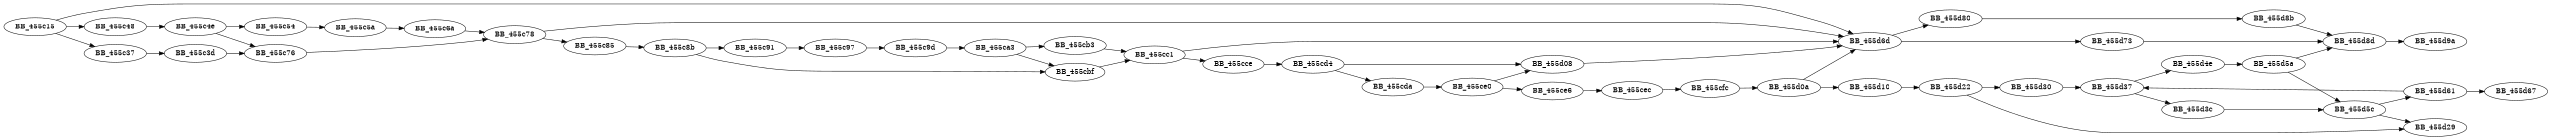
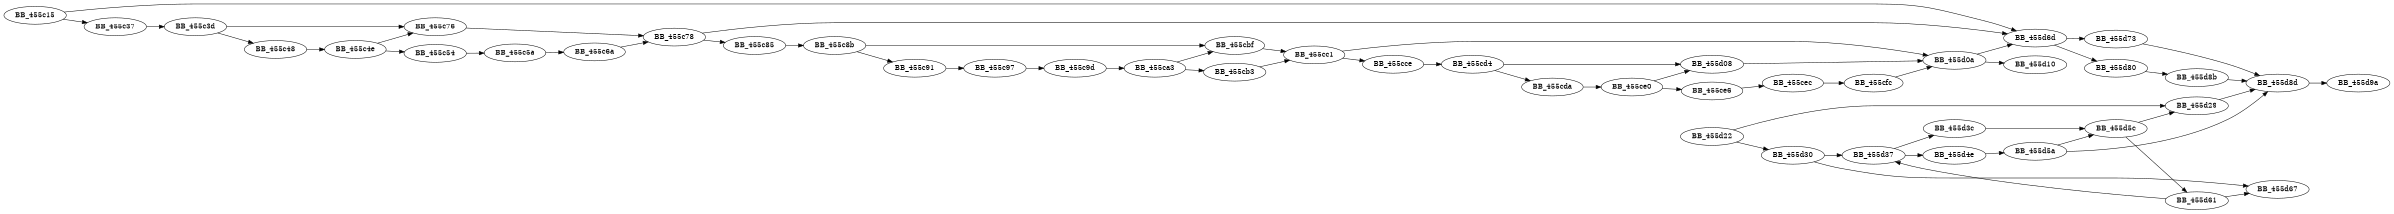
(73, 27) -> (233, 37)
(1508, 42) -> (1633, 42)
(1711, 57) -> (1831, 62)
(1908, 88) -> none
none -> (2235, 95)
none -> (2028, 178)
